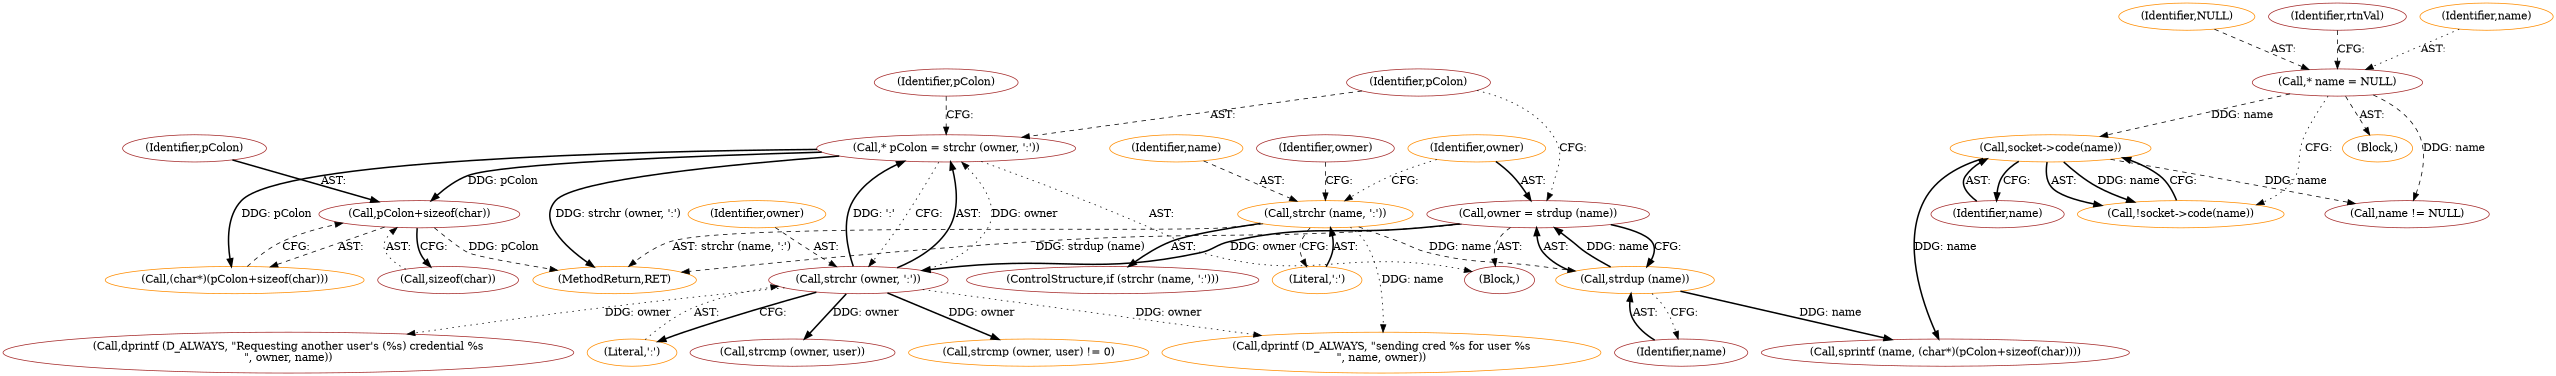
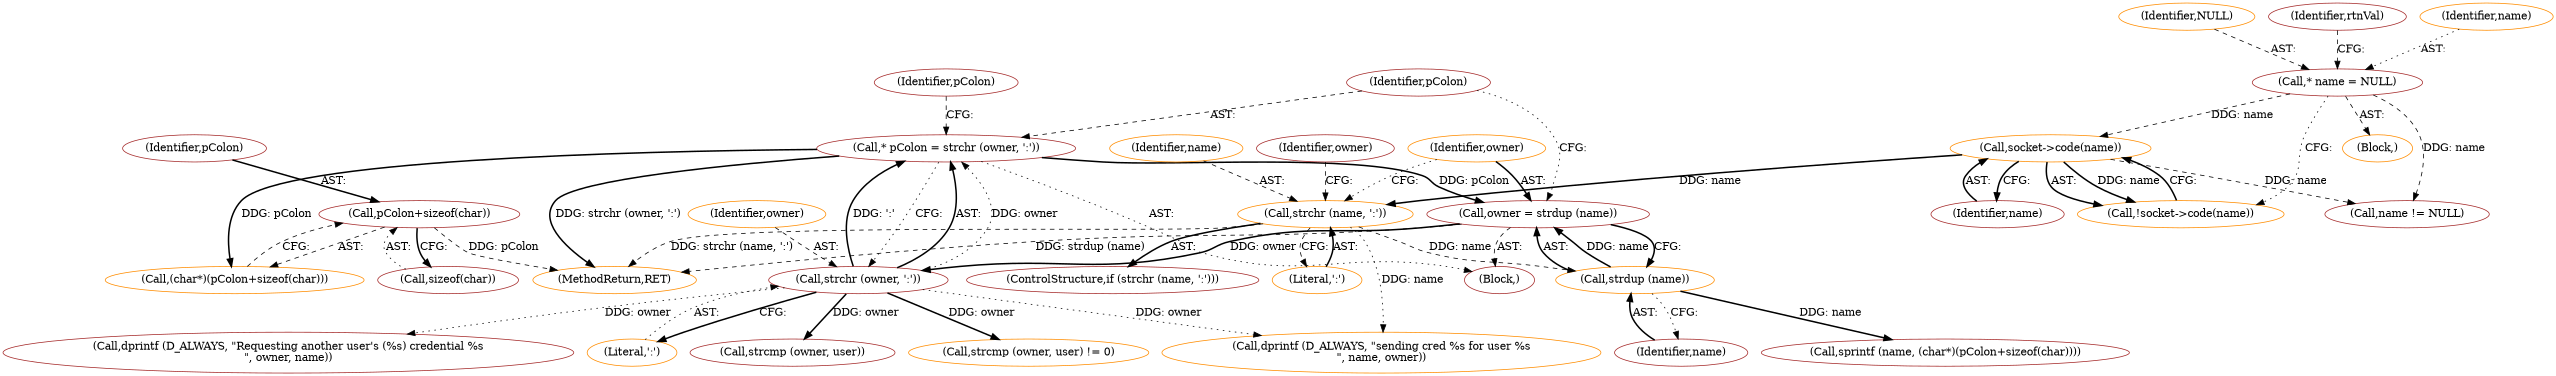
(626, 160) -> (1262, 162)
(1915, 230) -> (1678, 176)
(732, 247) -> (732, 247)
